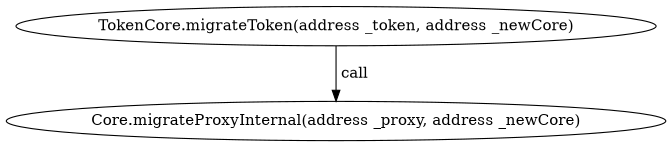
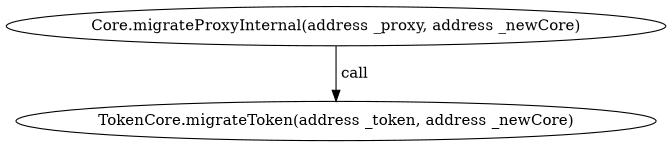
(336, 68) -> (336, 68)
